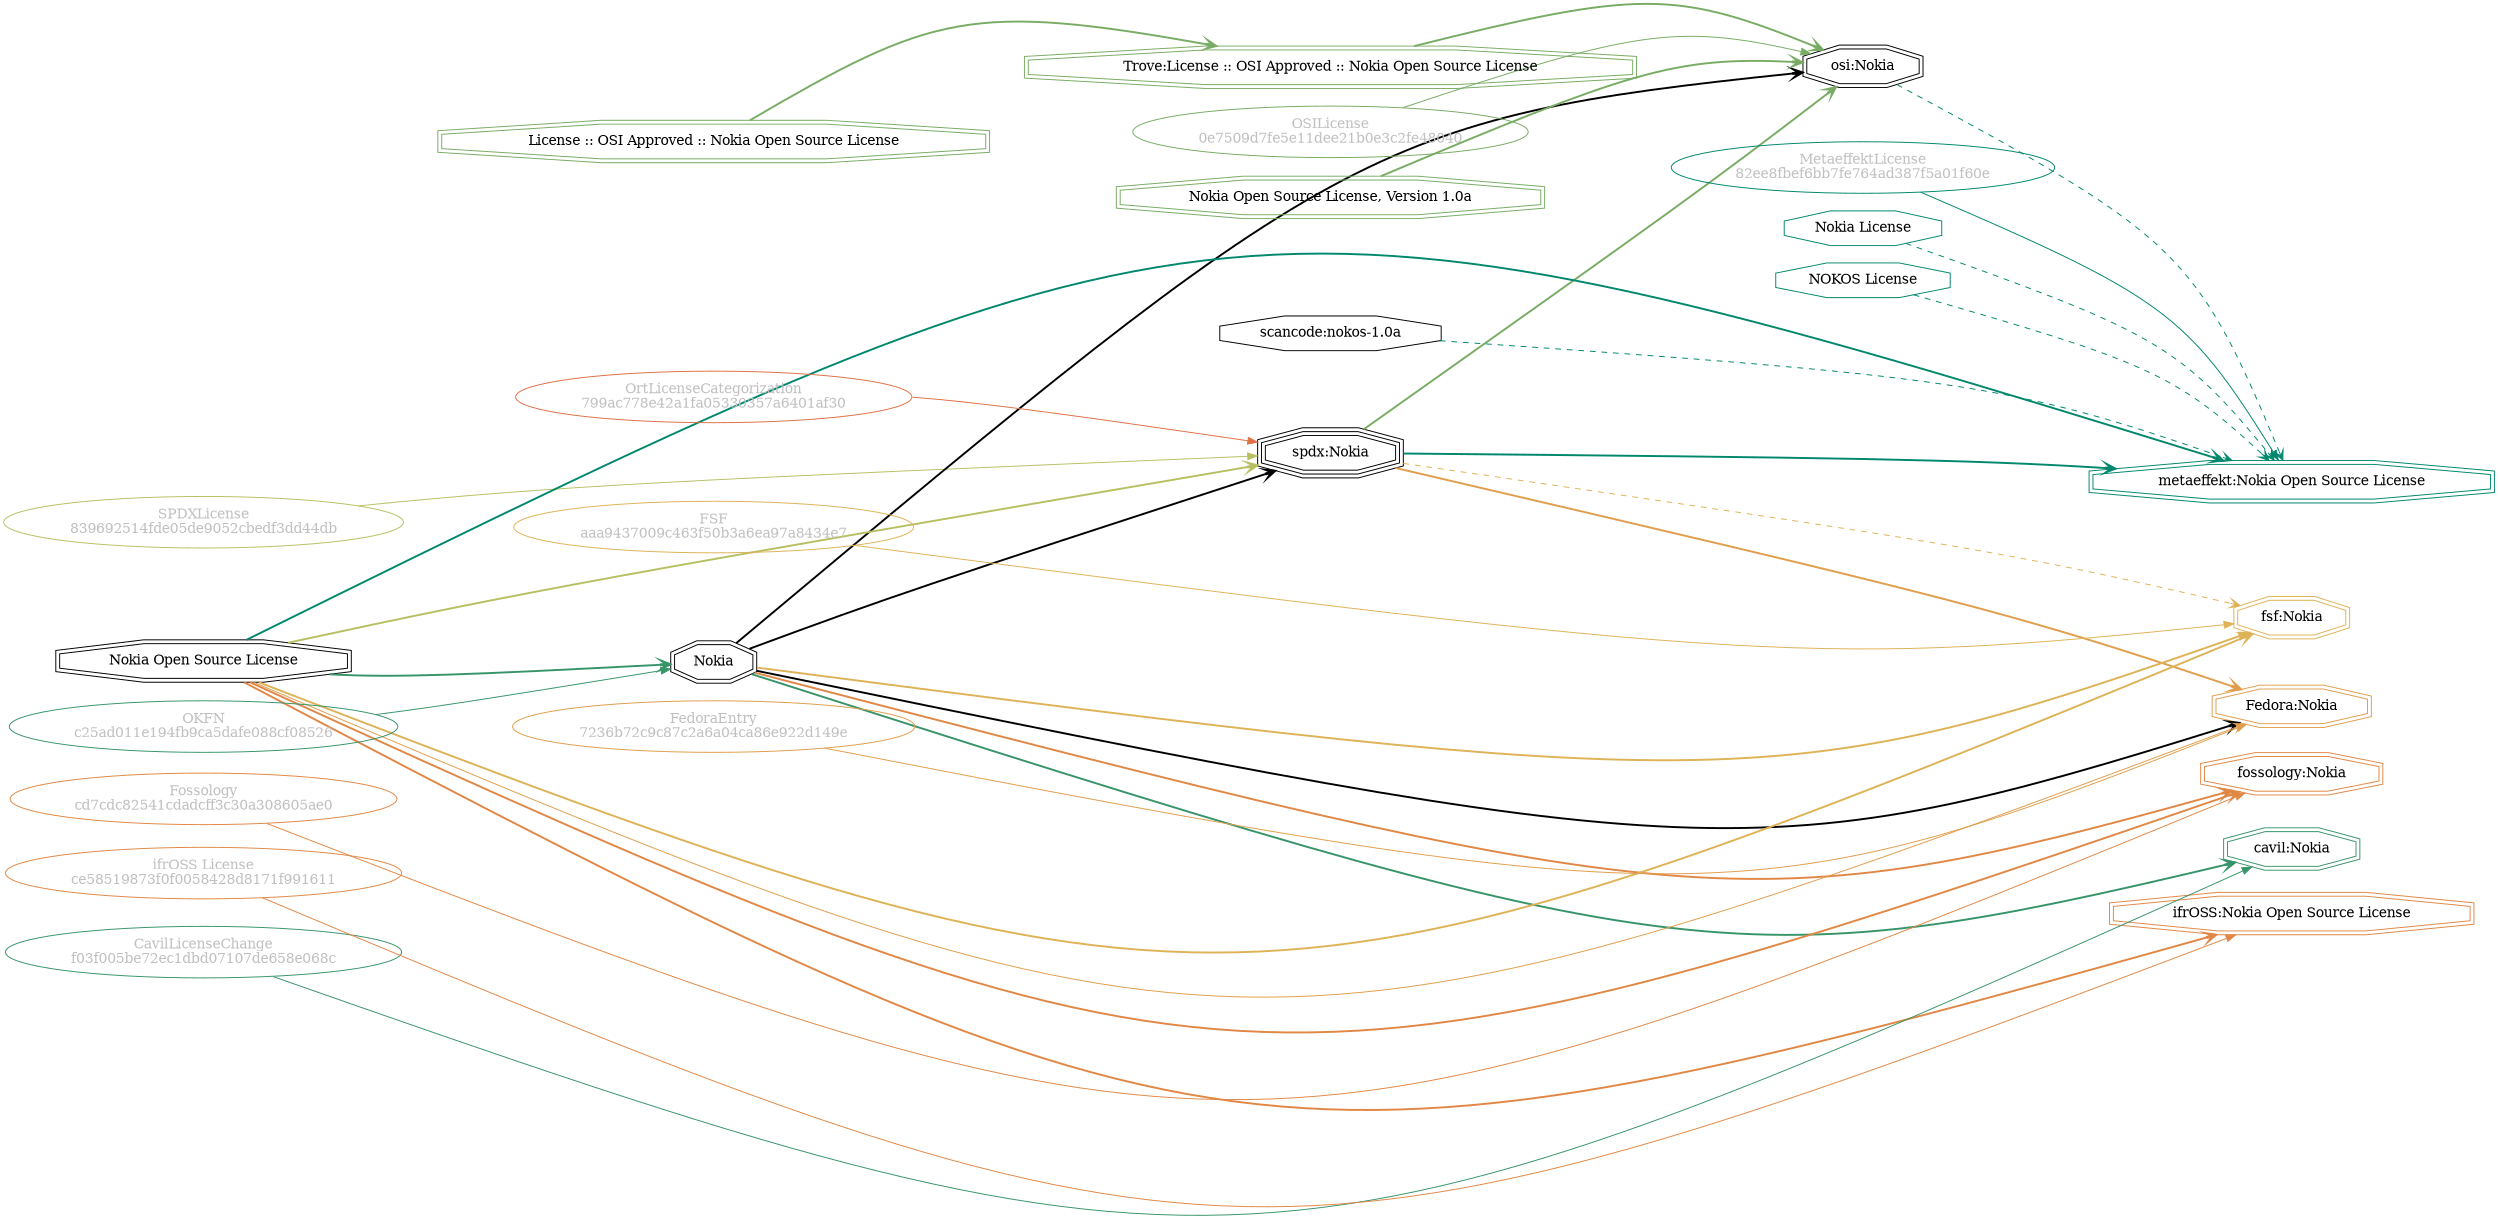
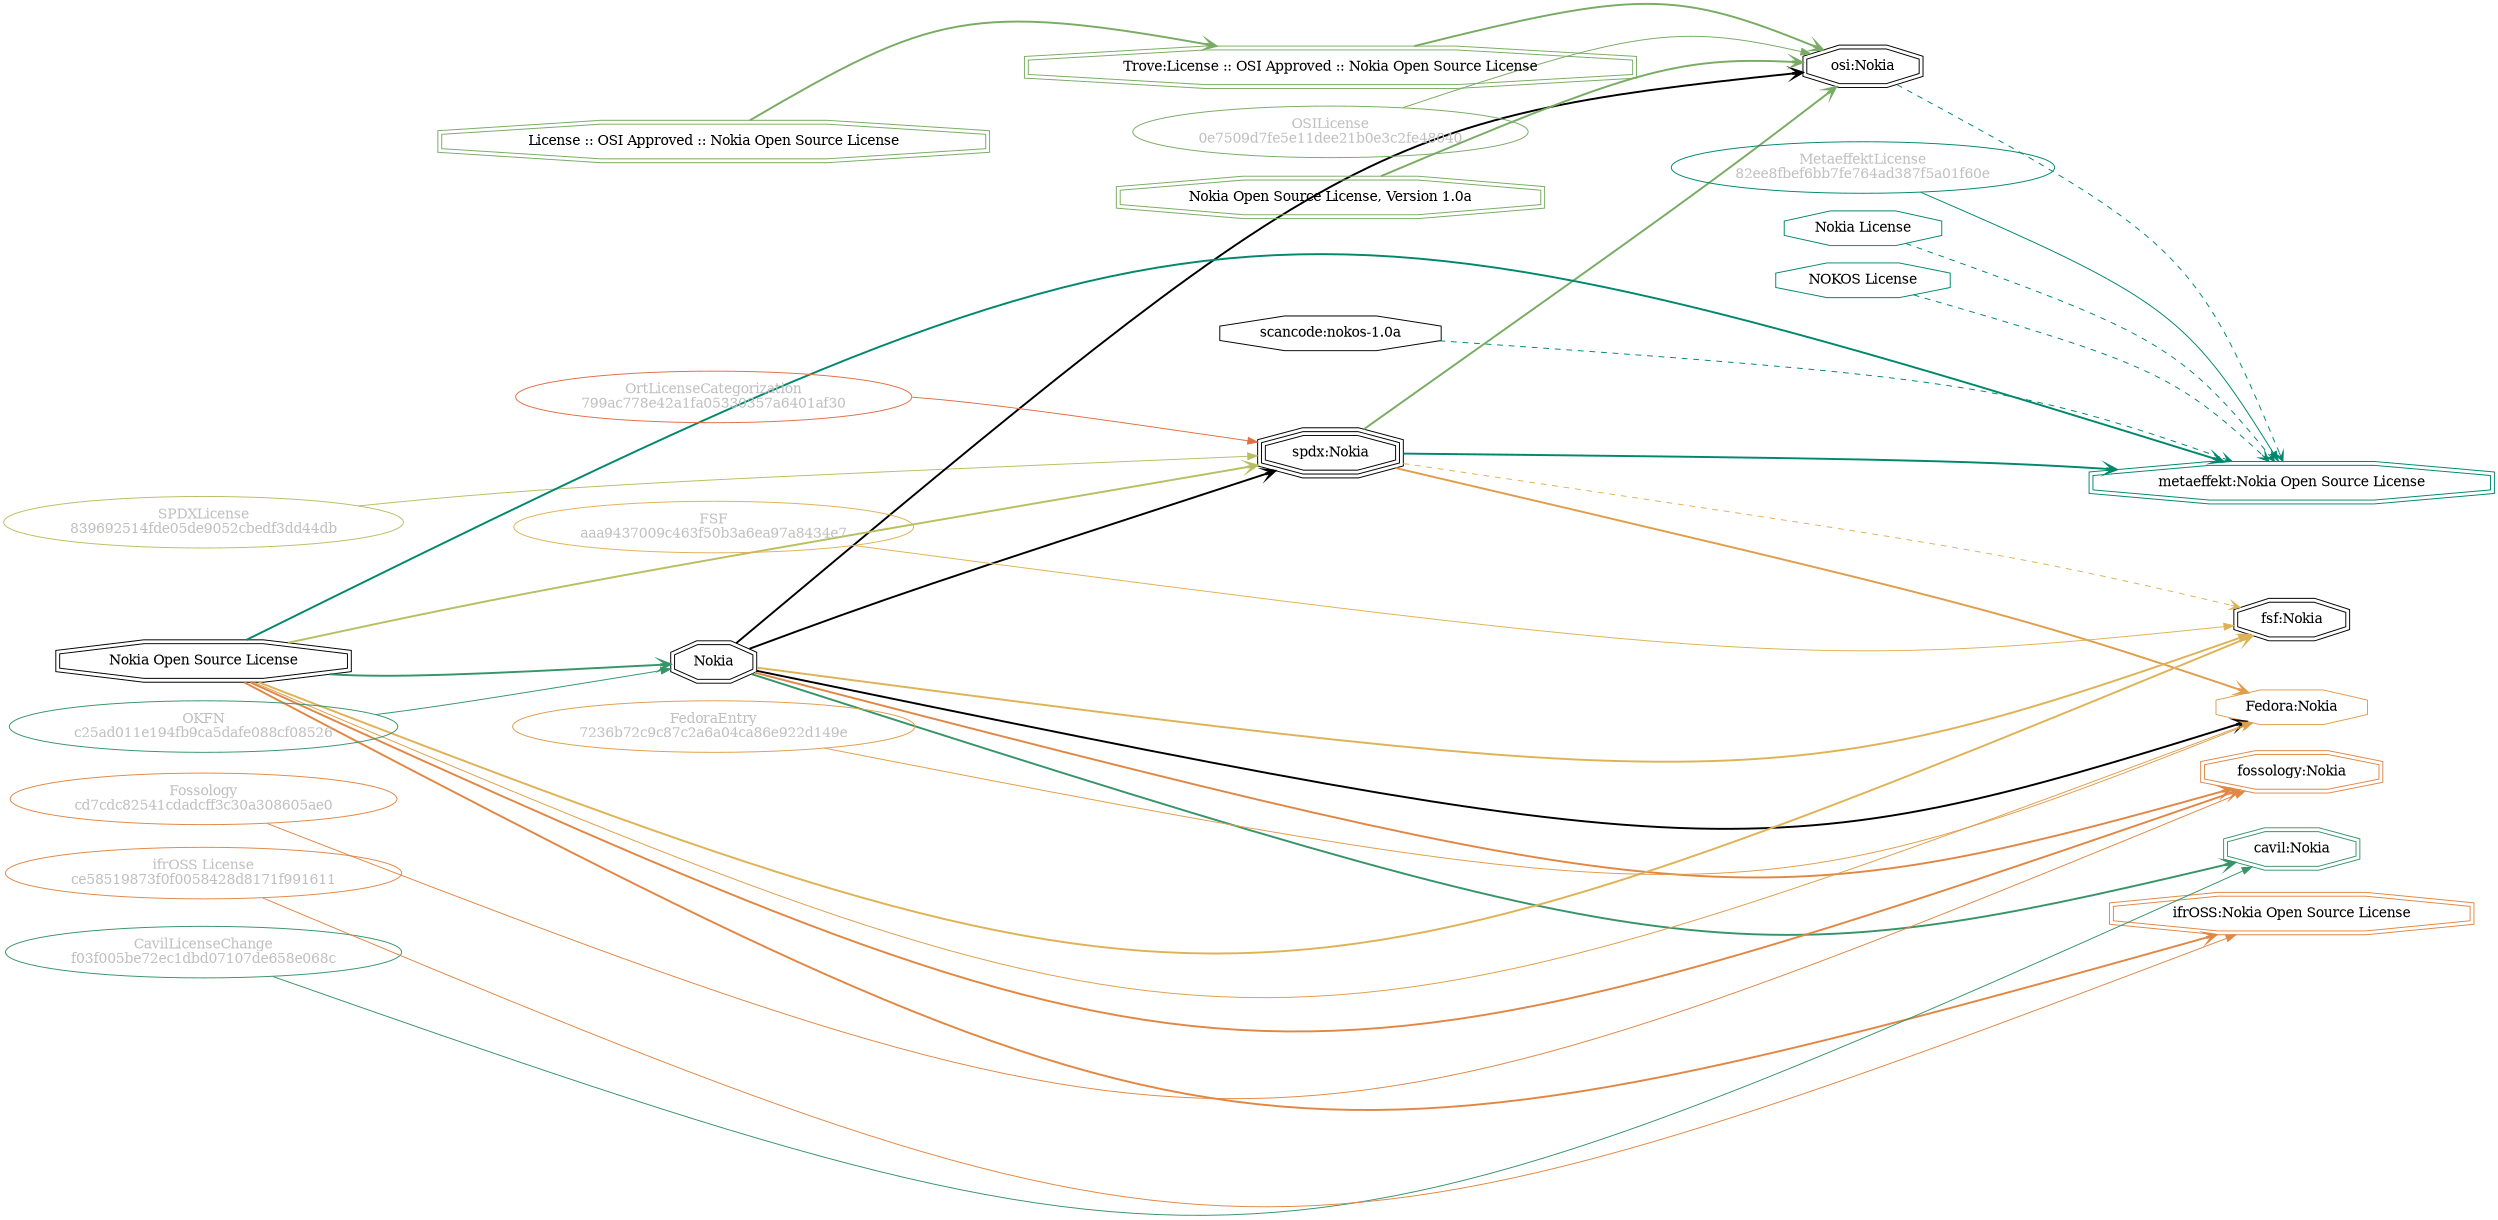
(2292, 618) -> (2292, 620)
(2292, 706) -> (2292, 707)
